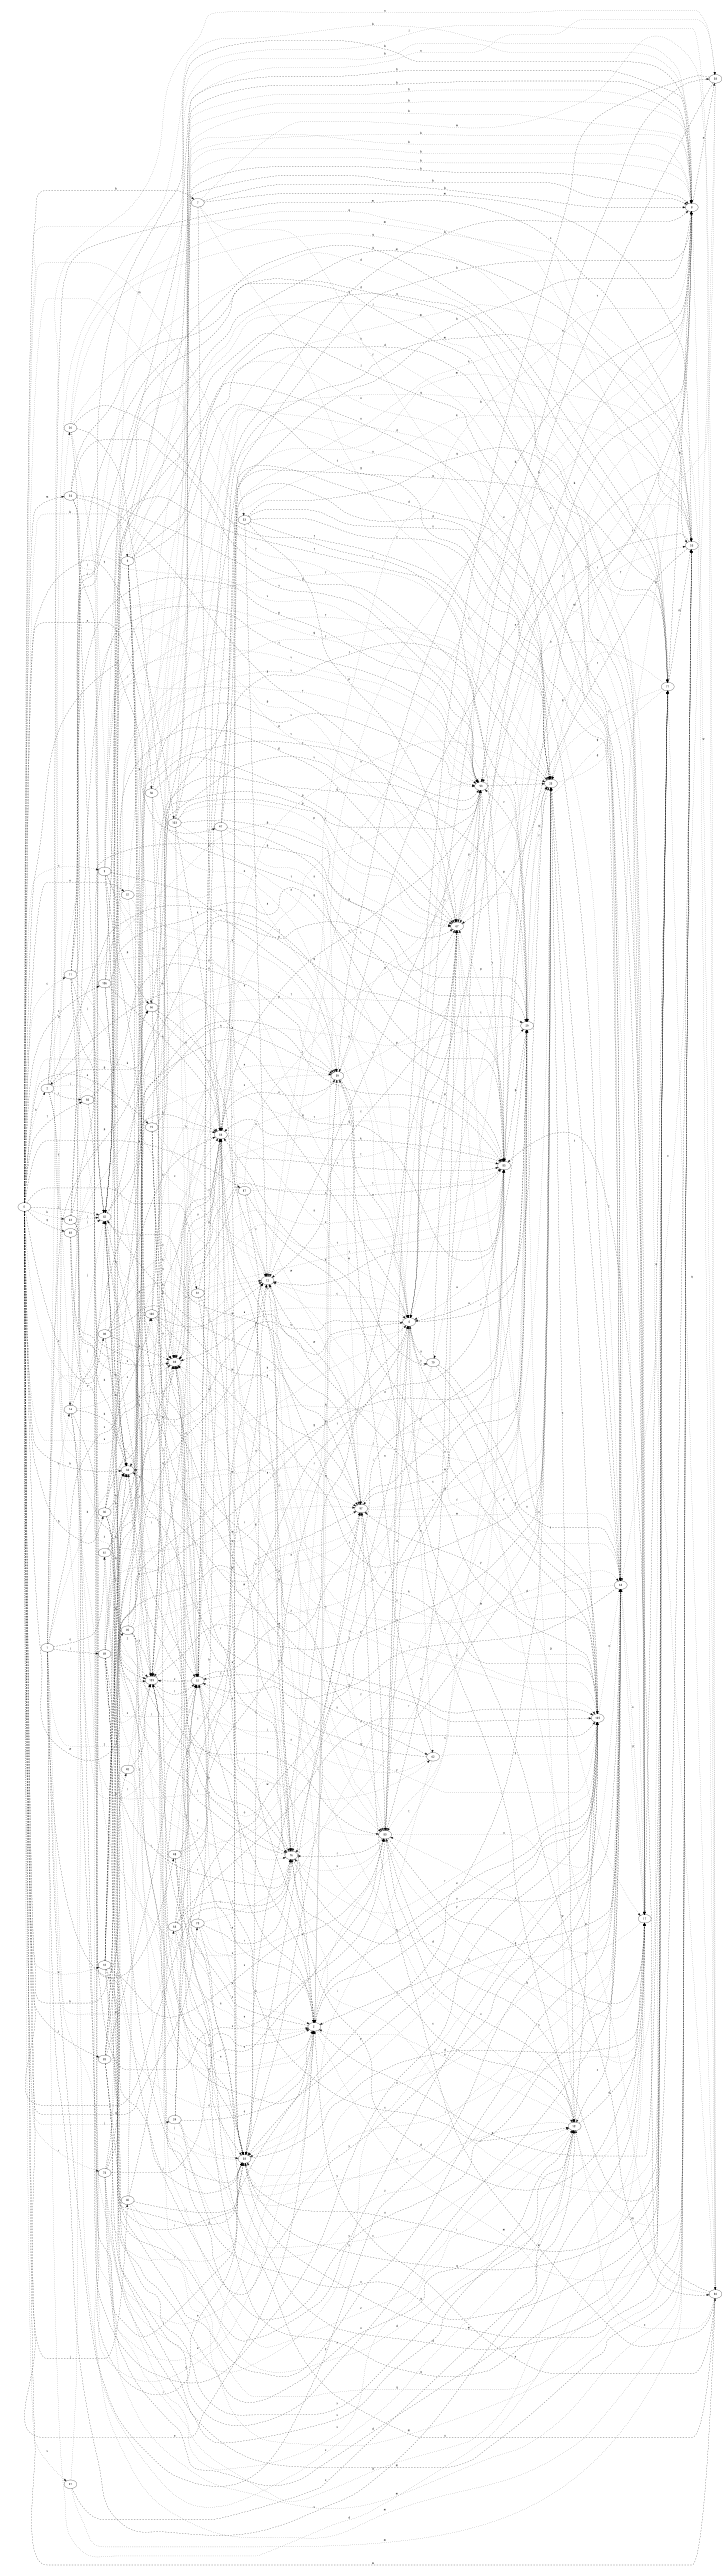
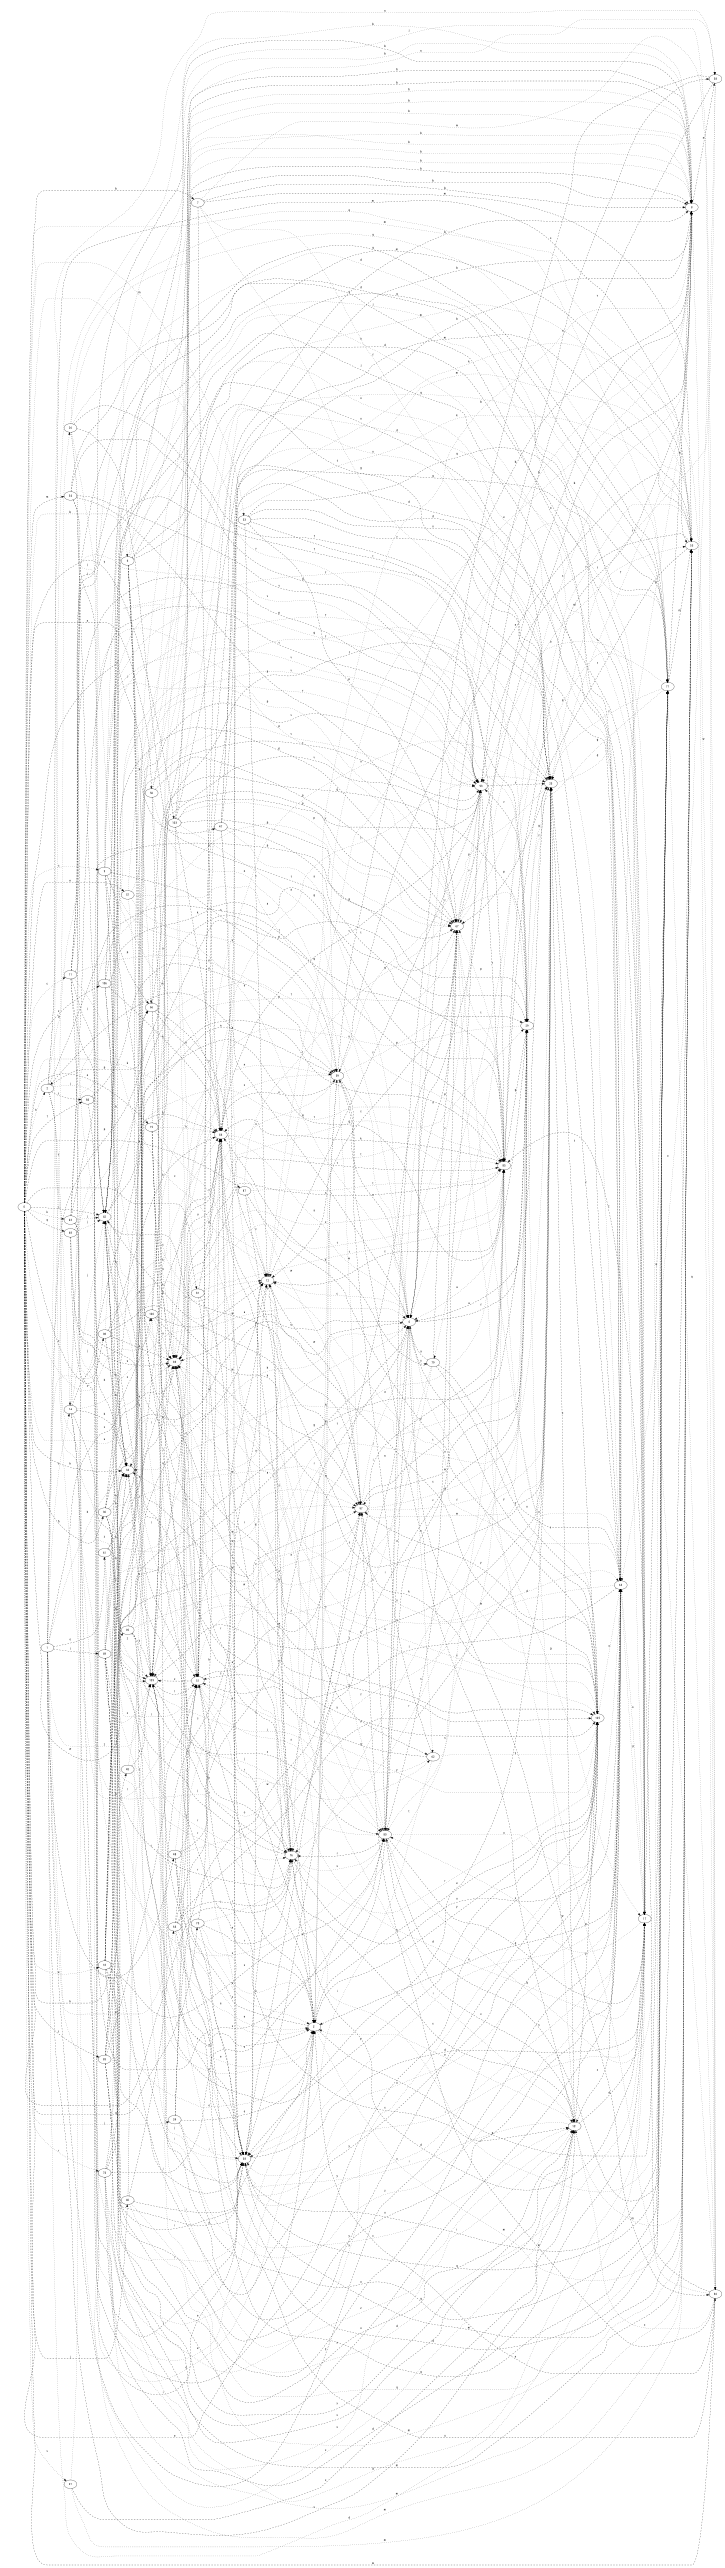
(301, 1477) -> (301, 1477)
